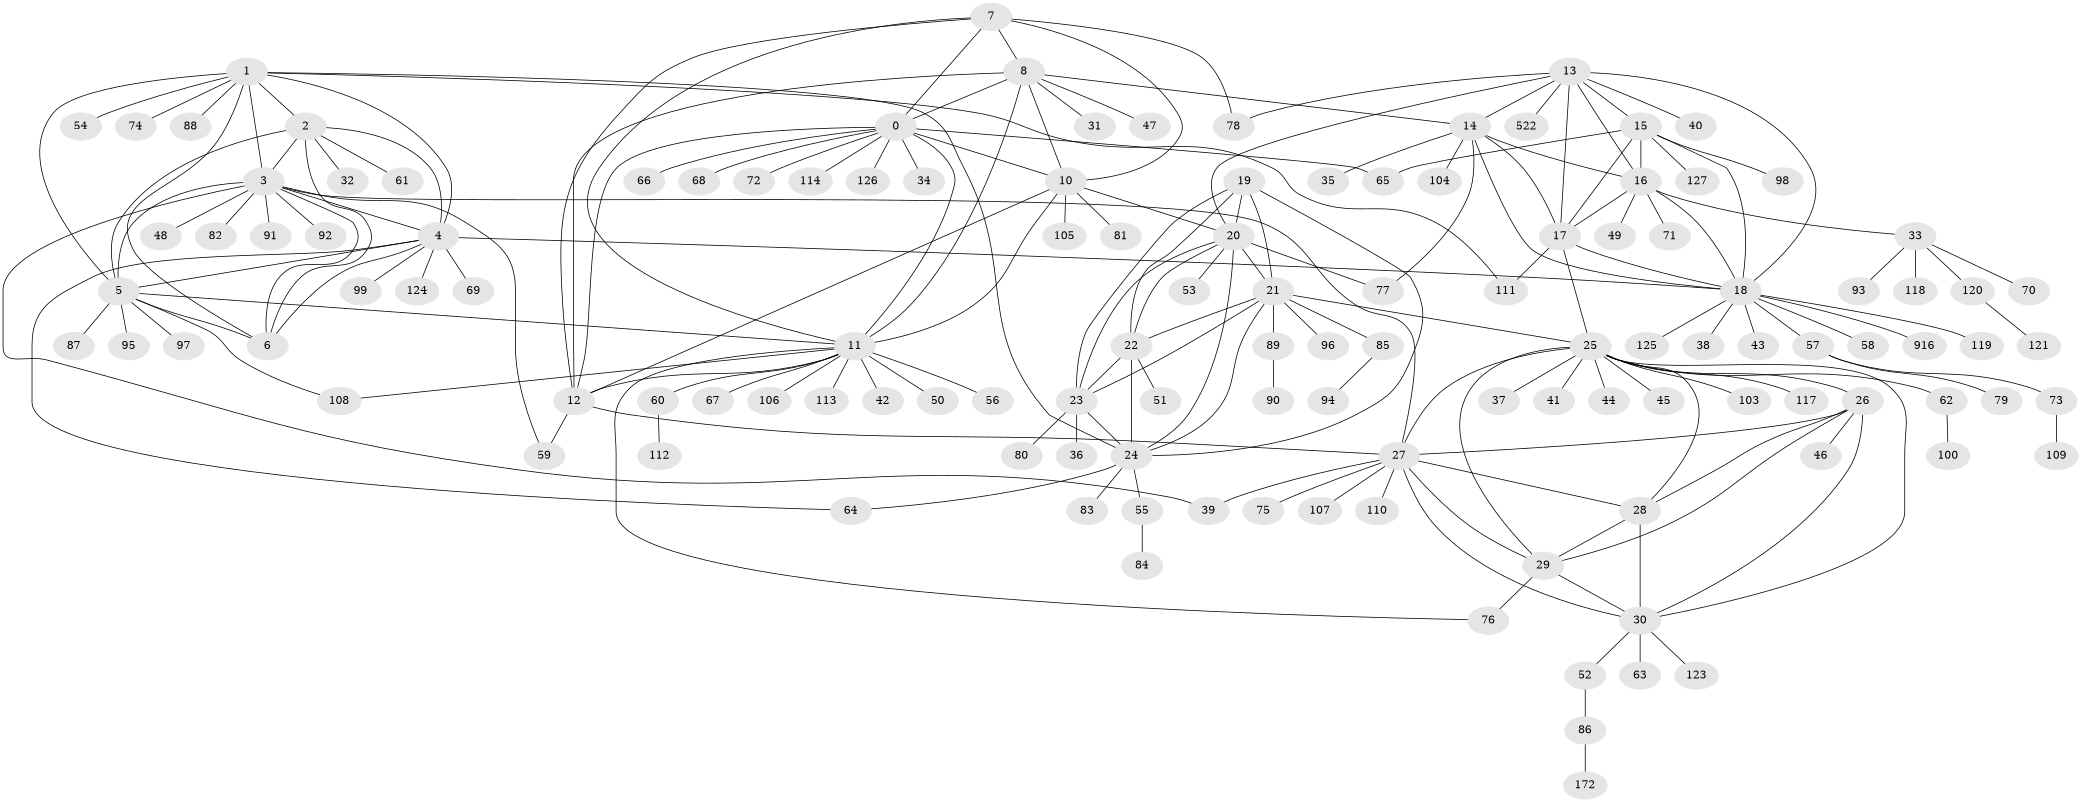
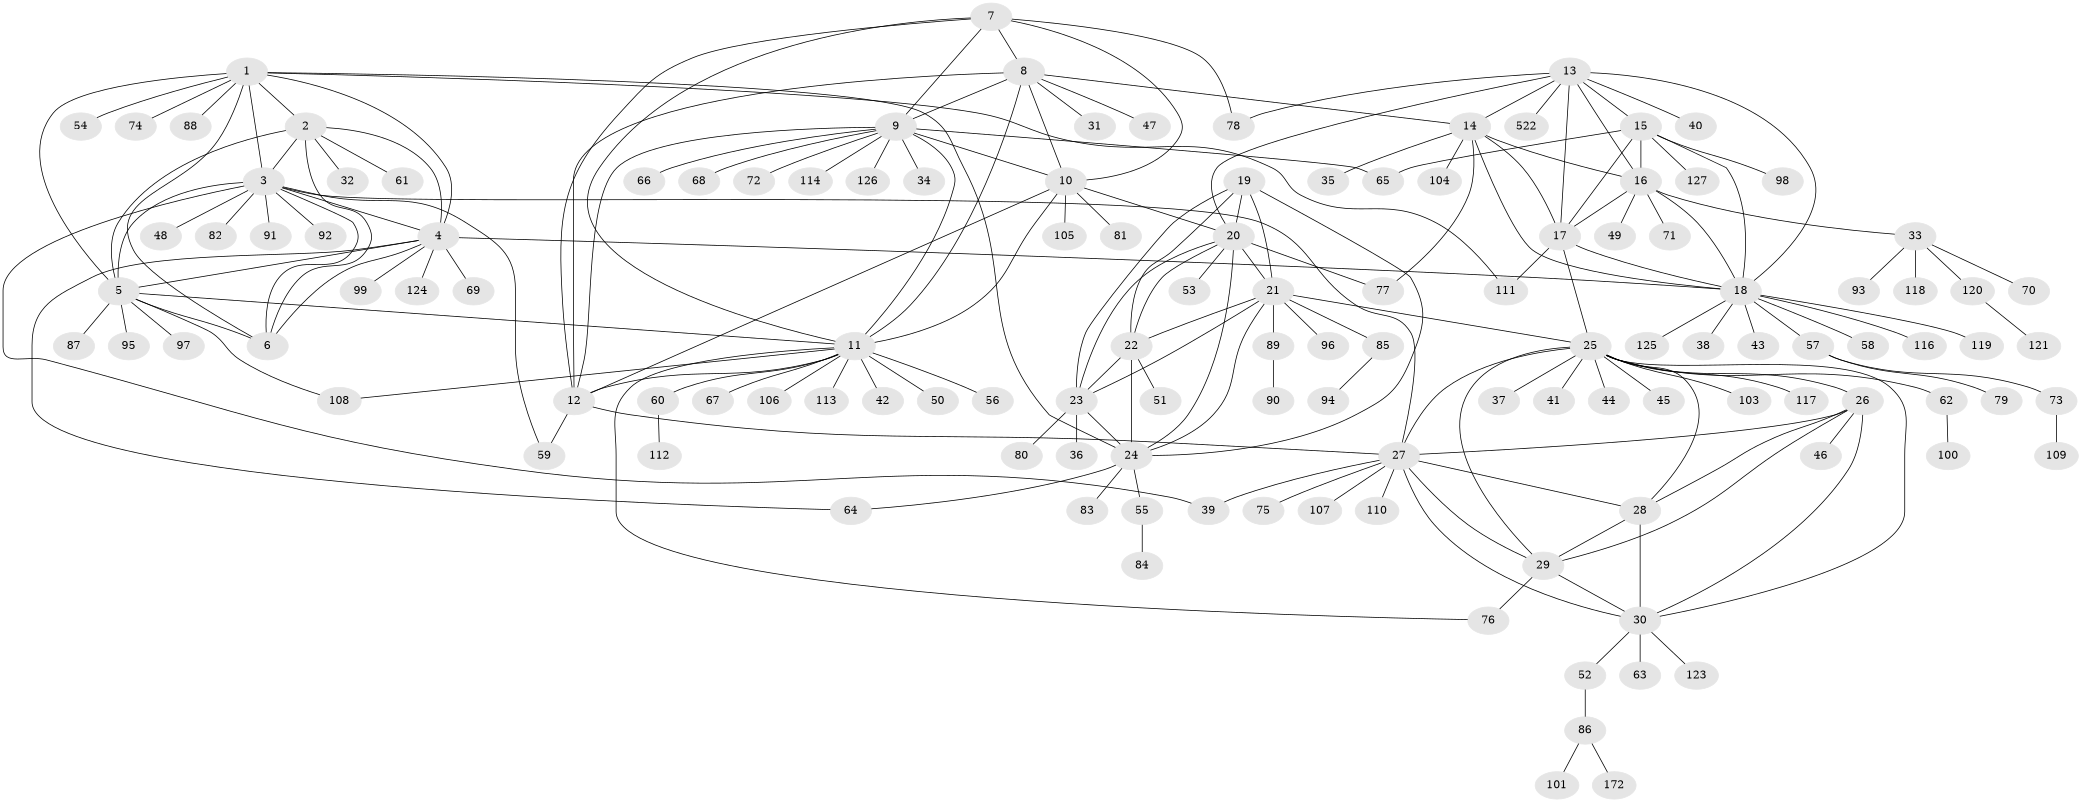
(896, 127) -> (896, 127)
(1925, 346) -> (1925, 346)
none -> (1557, 785)
